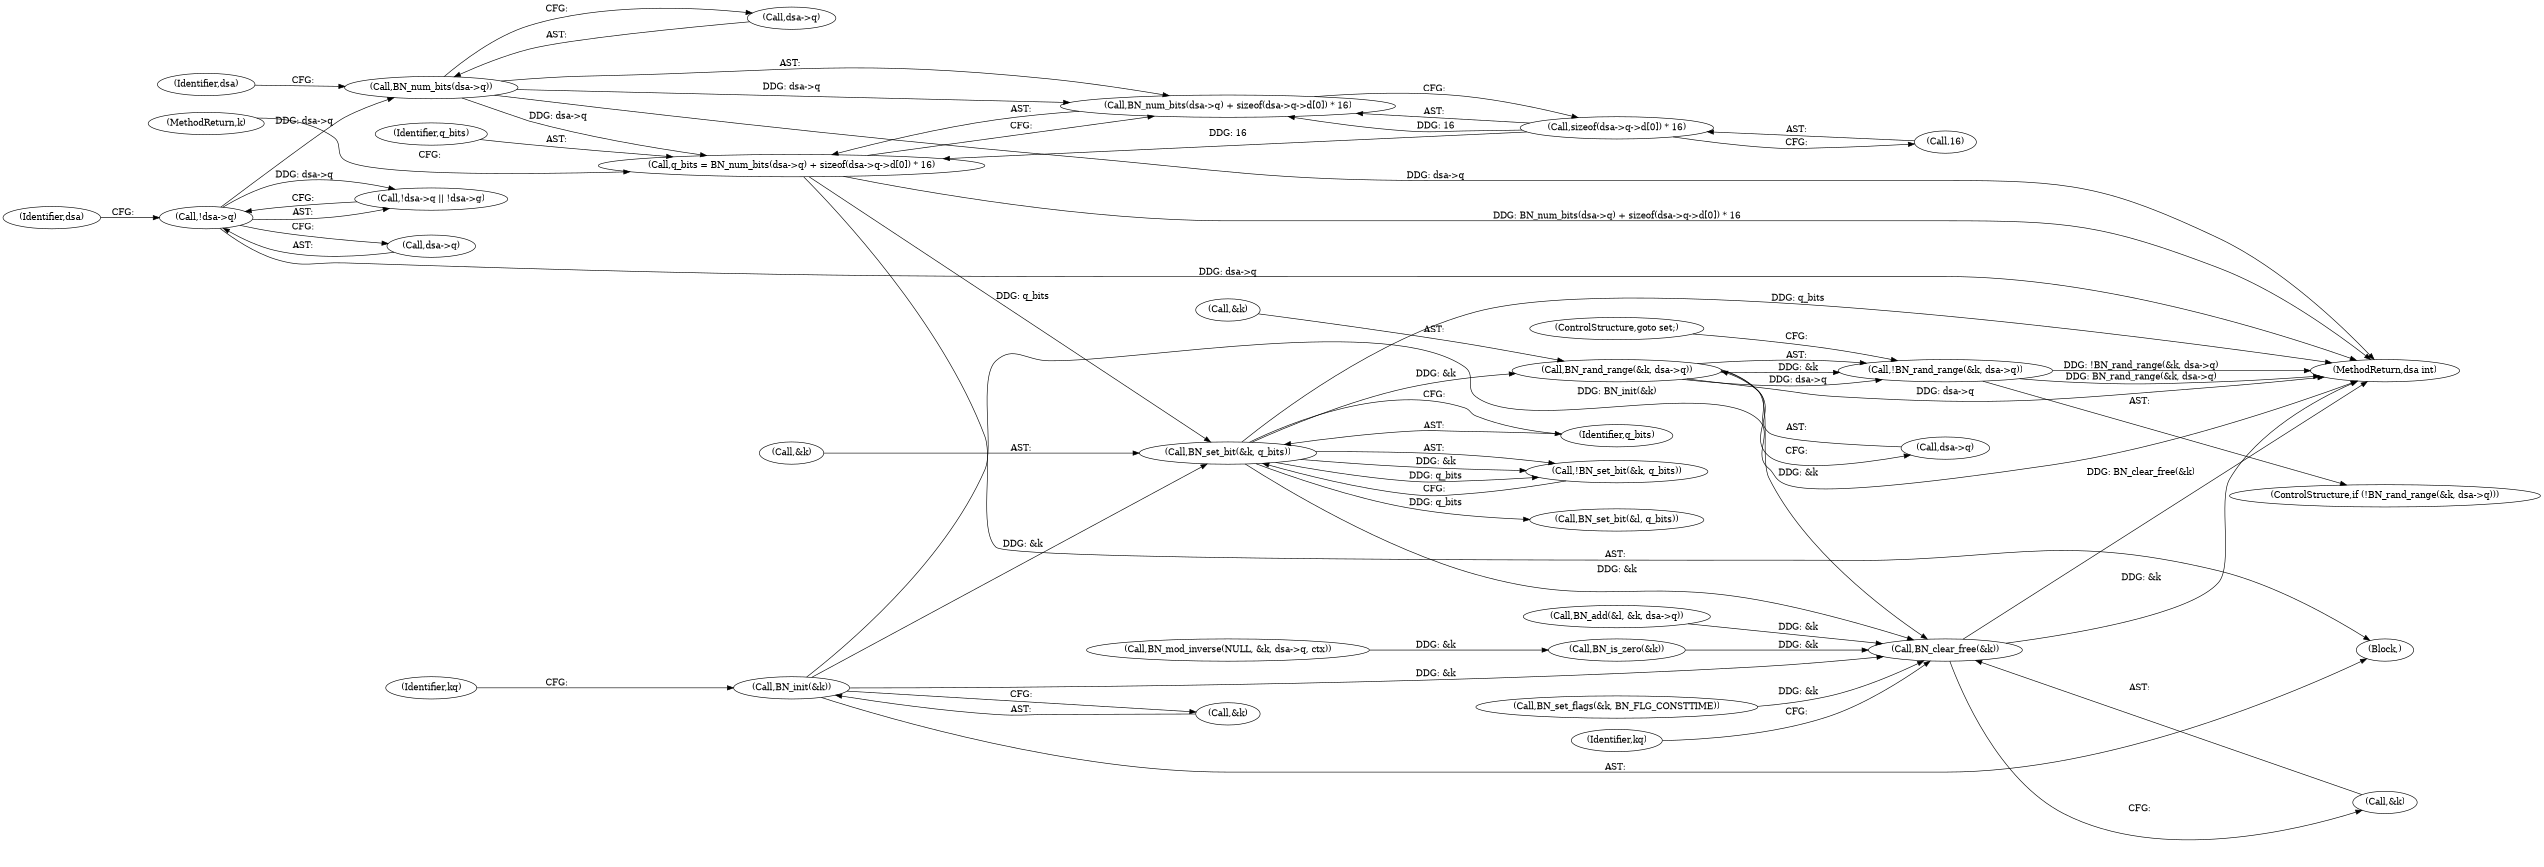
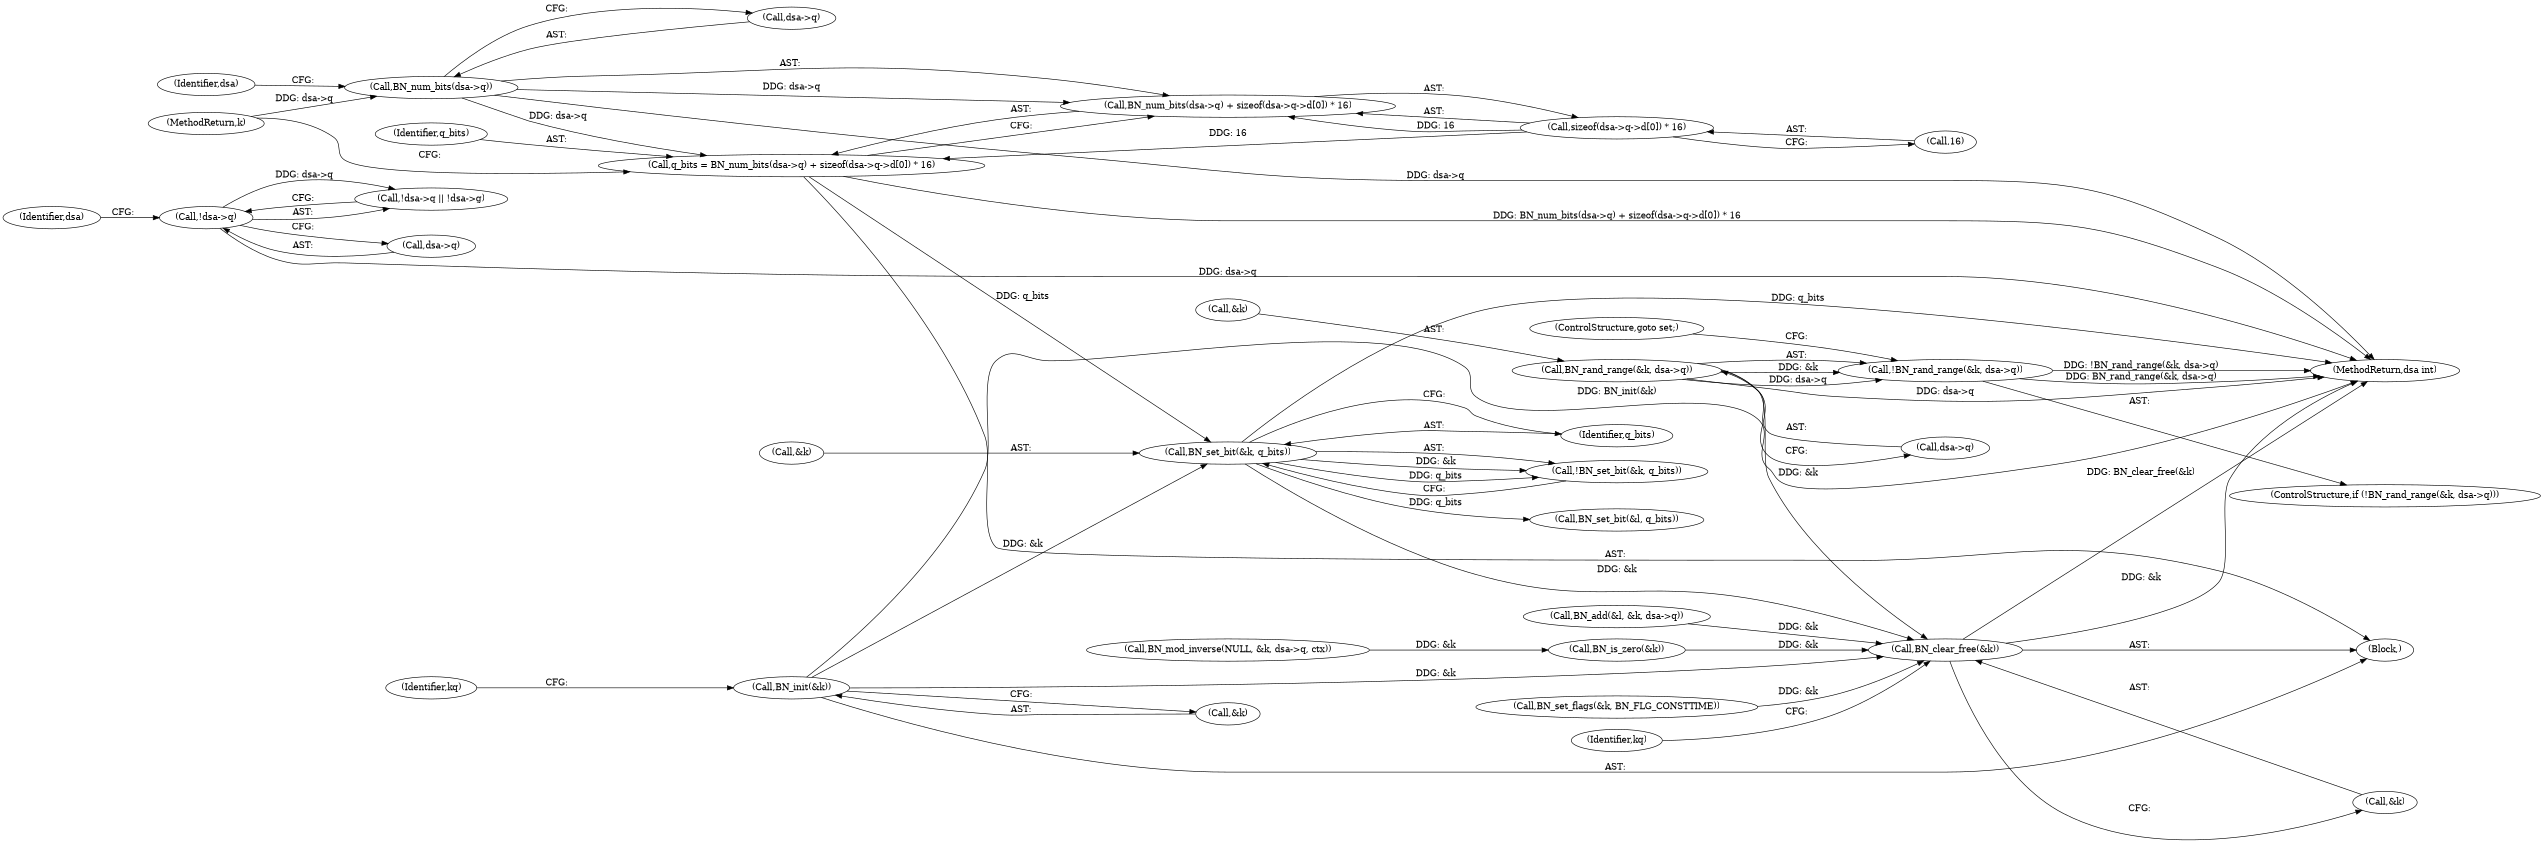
(1436, 89) -> (1436, 89)
(301, 148) -> (311, 107)
(1377, 396) -> none
none -> (2186, 650)
